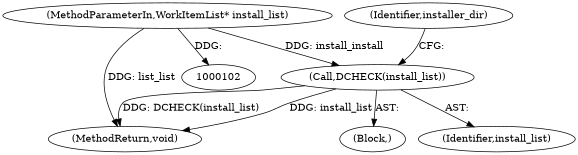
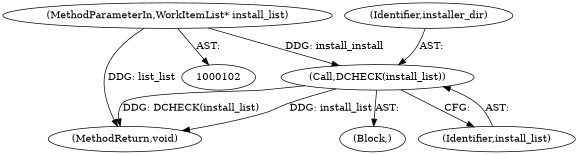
(210, 46) -> (210, 46)
(433, 46) -> (433, 46)
none -> (476, 103)
(459, 108) -> (459, 108)
